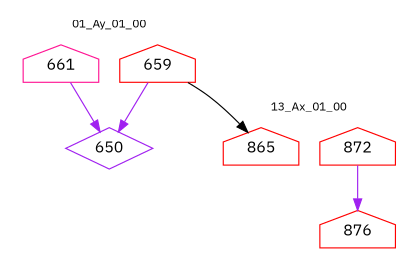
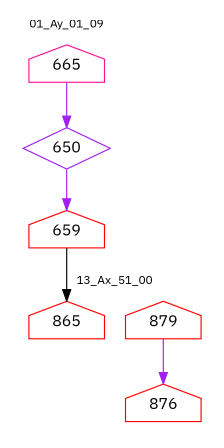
(109, 25) -> (67, 25)
(61, 66) -> (67, 66)
(136, 102) -> (67, 184)
(309, 108) -> (115, 281)
(358, 148) -> (163, 322)
